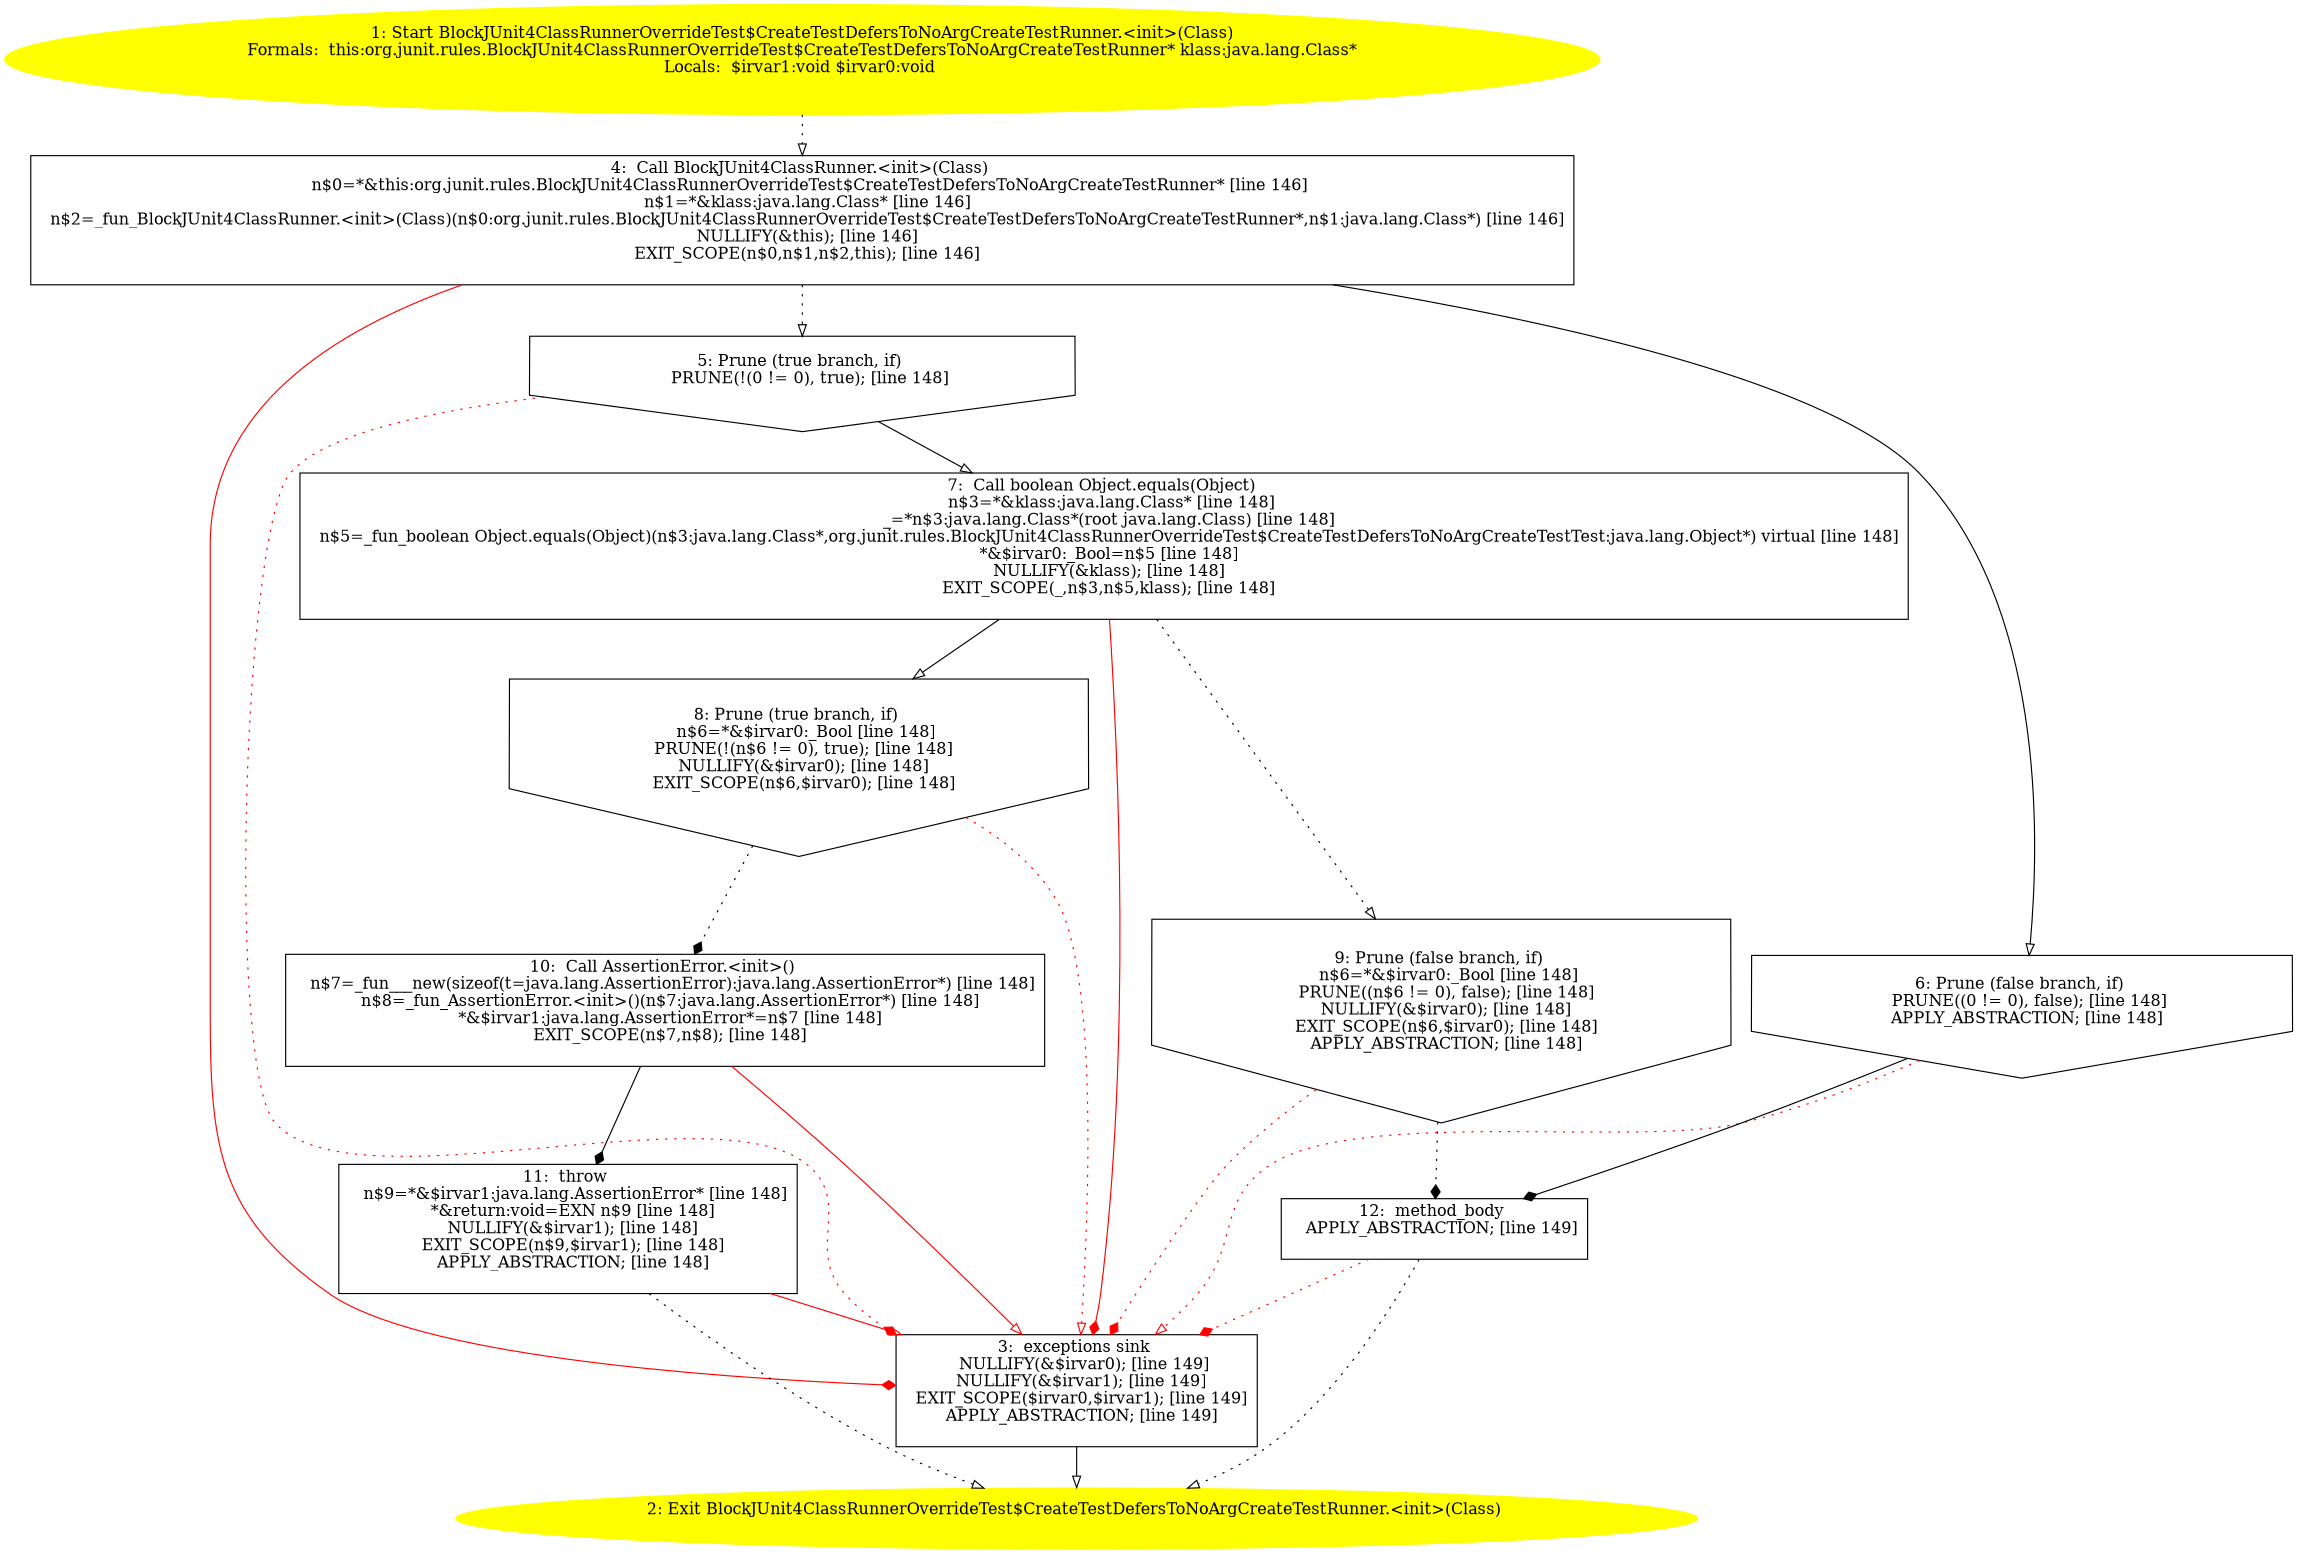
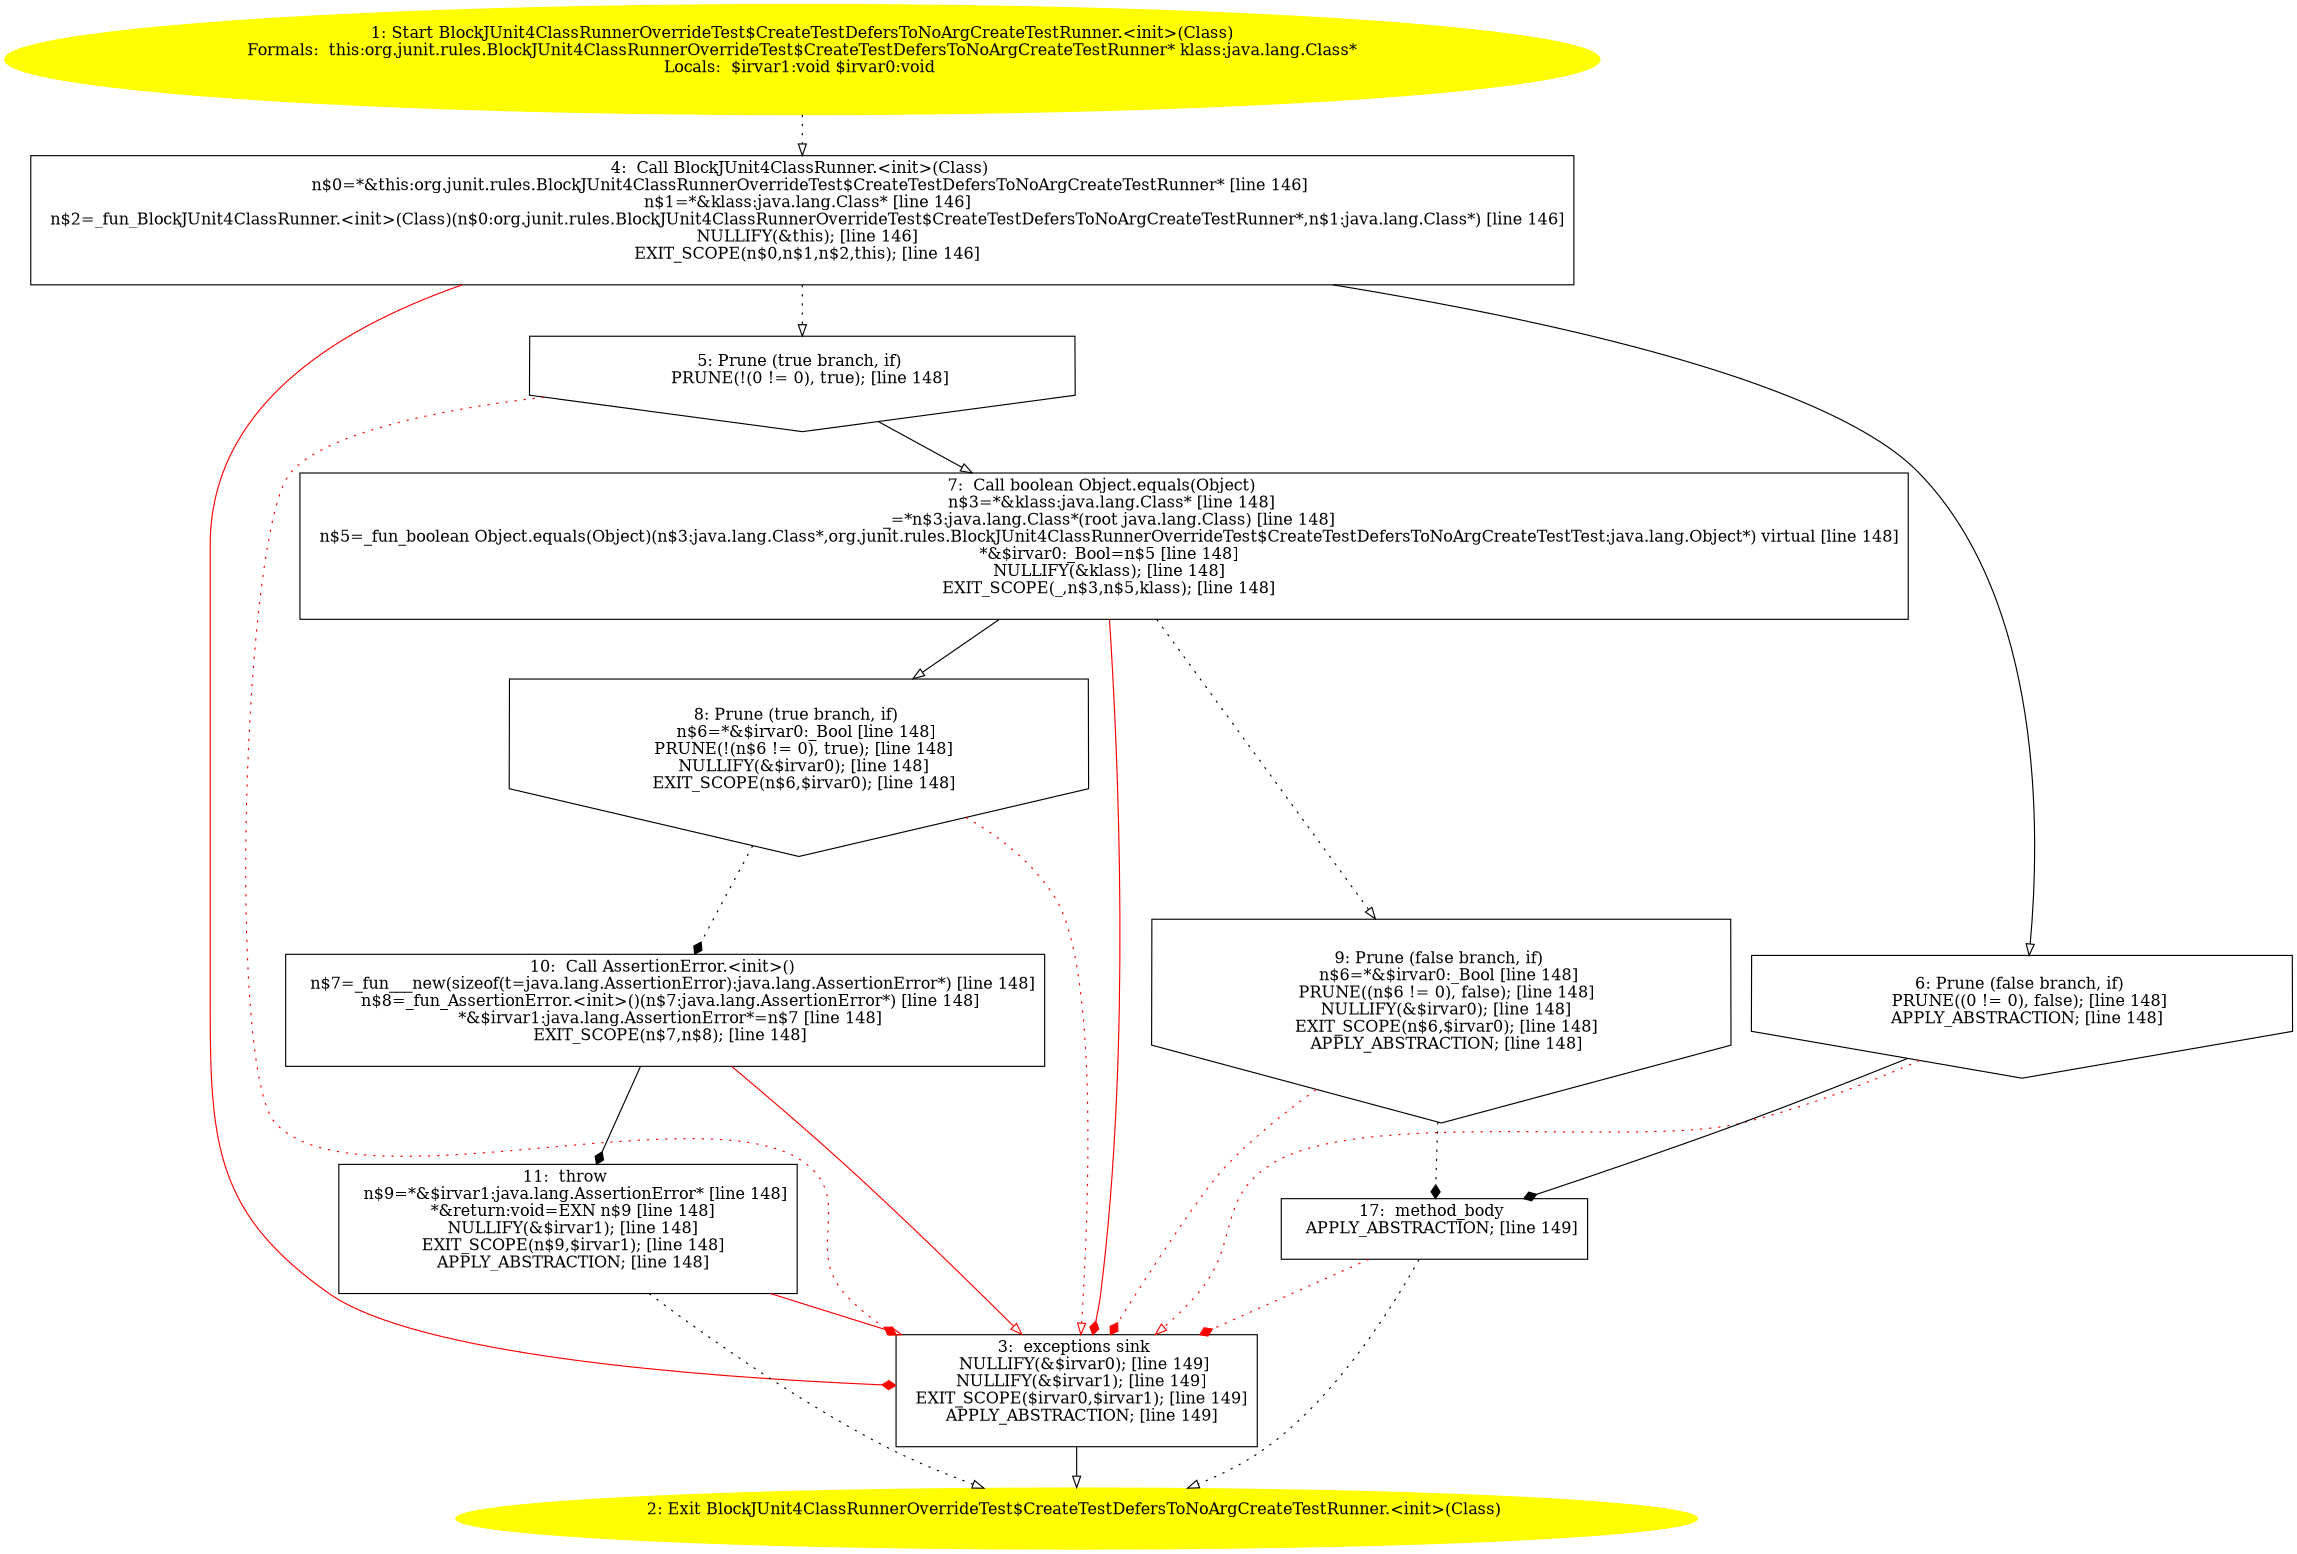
(1434, 1229) -> (1434, 1229)
